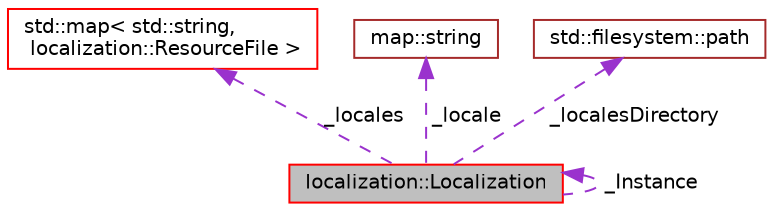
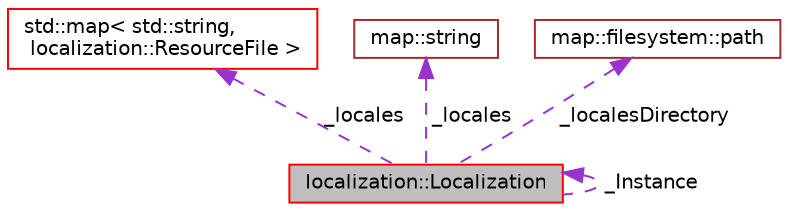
(650, 39) -> (658, 39)
(464, 117) -> (469, 117)
